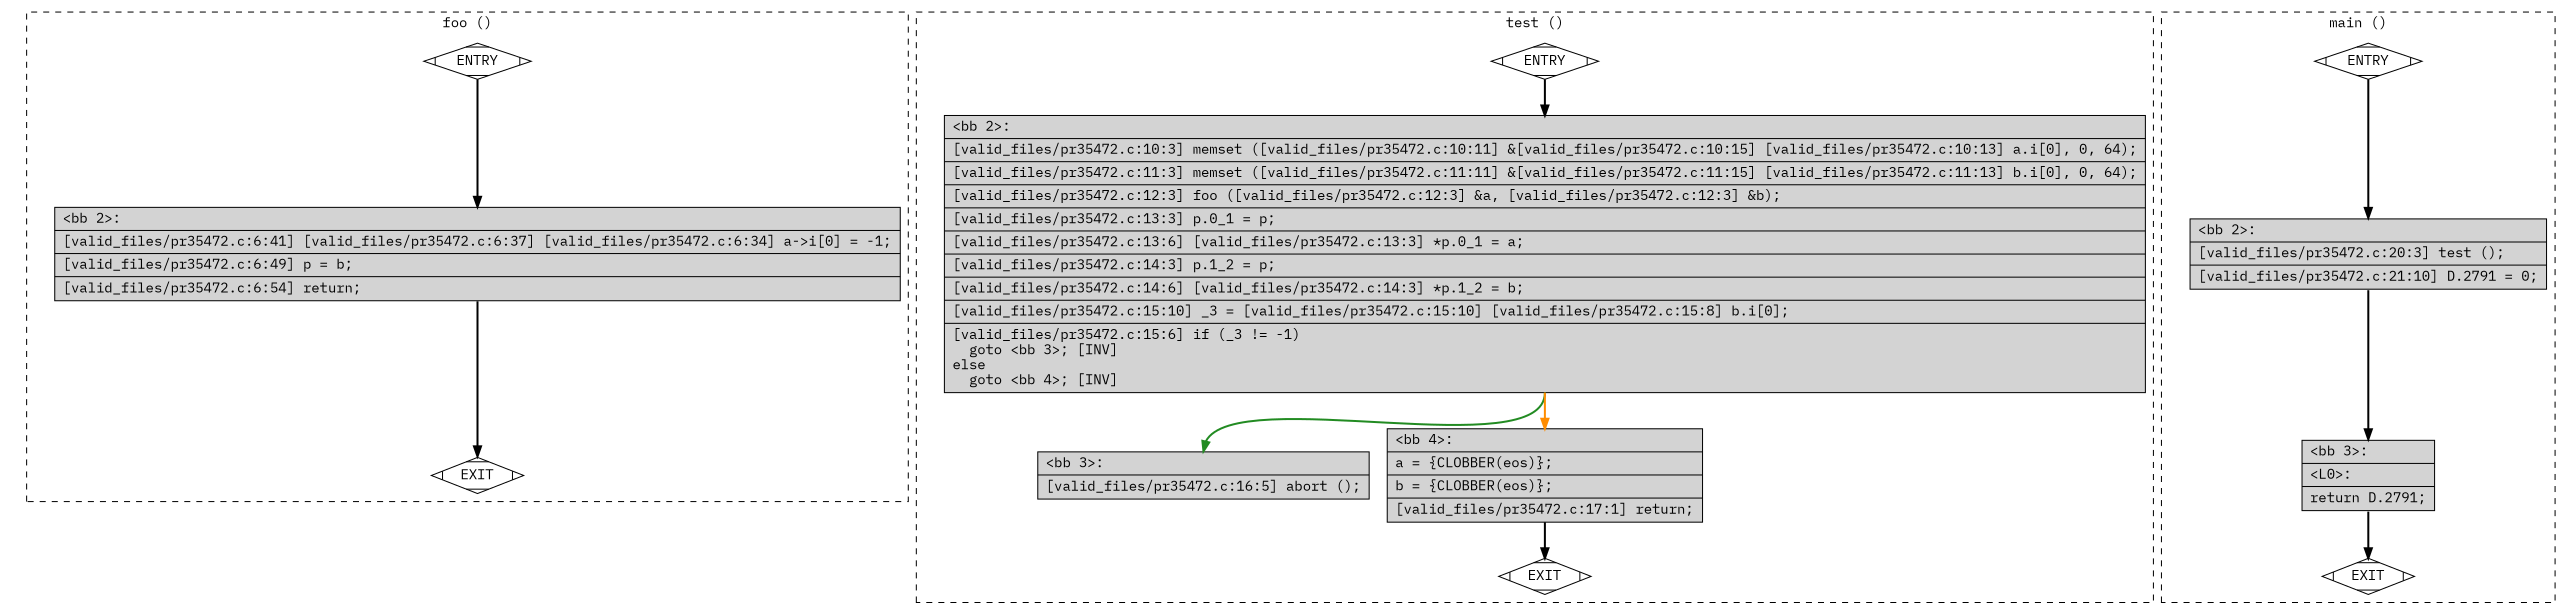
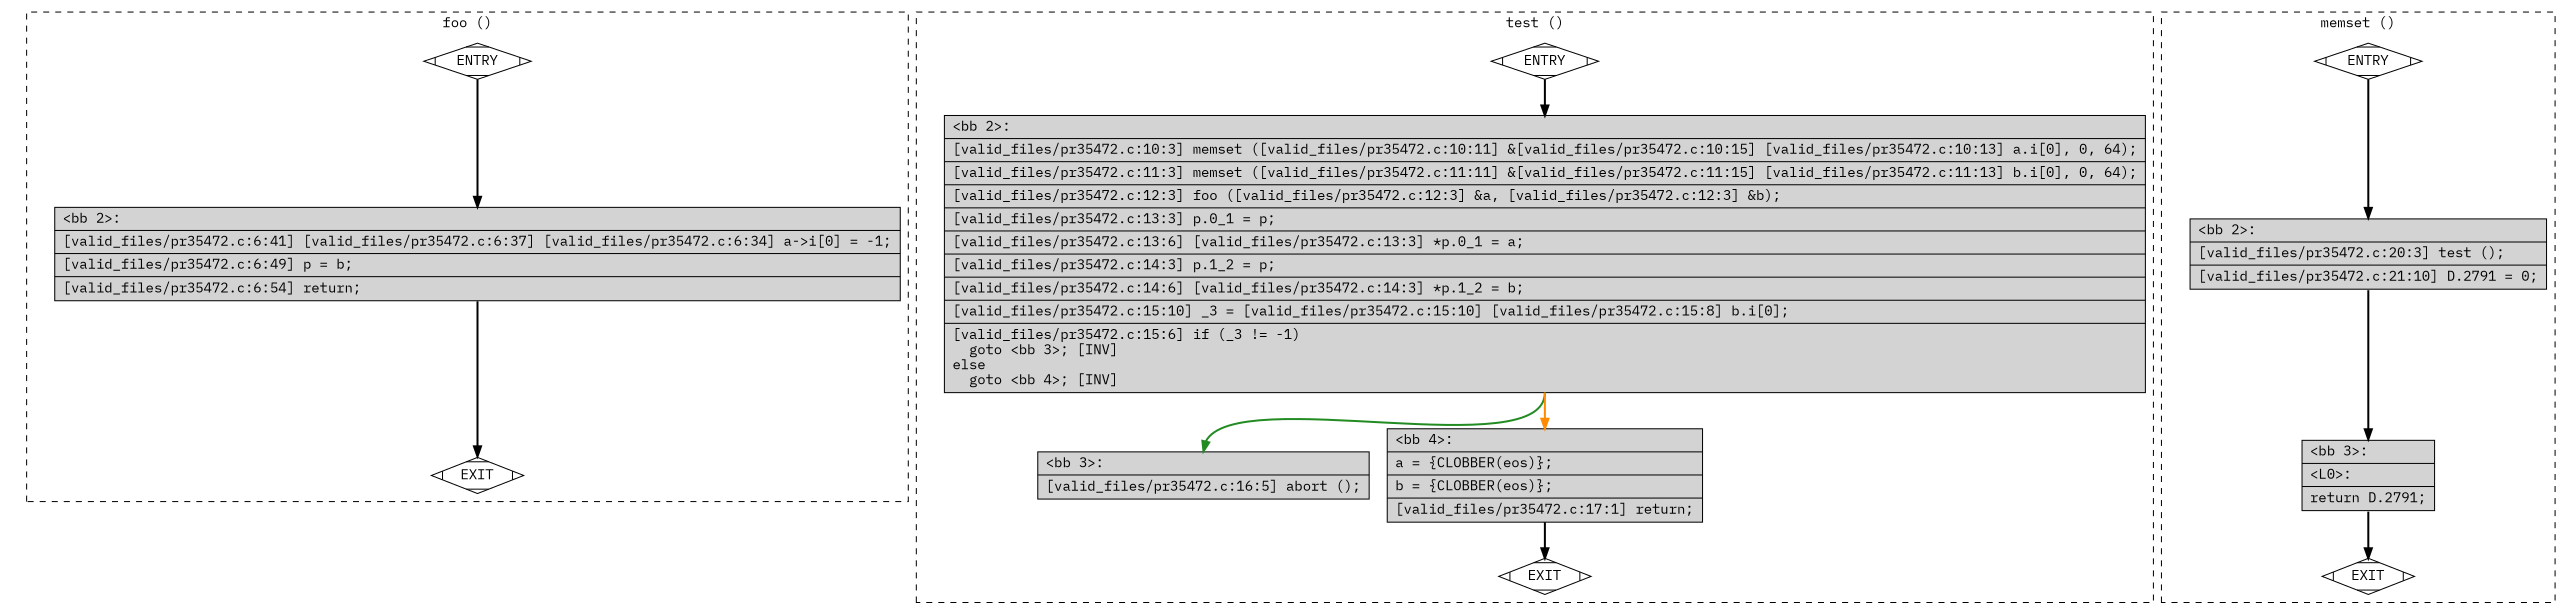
(2358, 24) -> (2358, 24)
